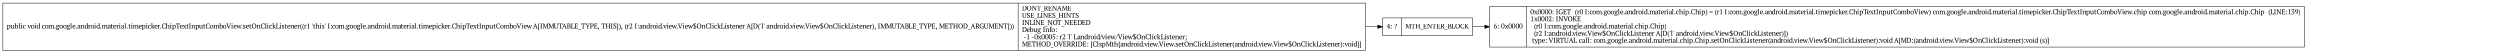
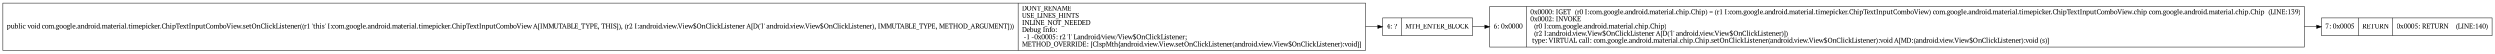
(1558, 19) -> (1558, 19)
none -> (2407, 27)
